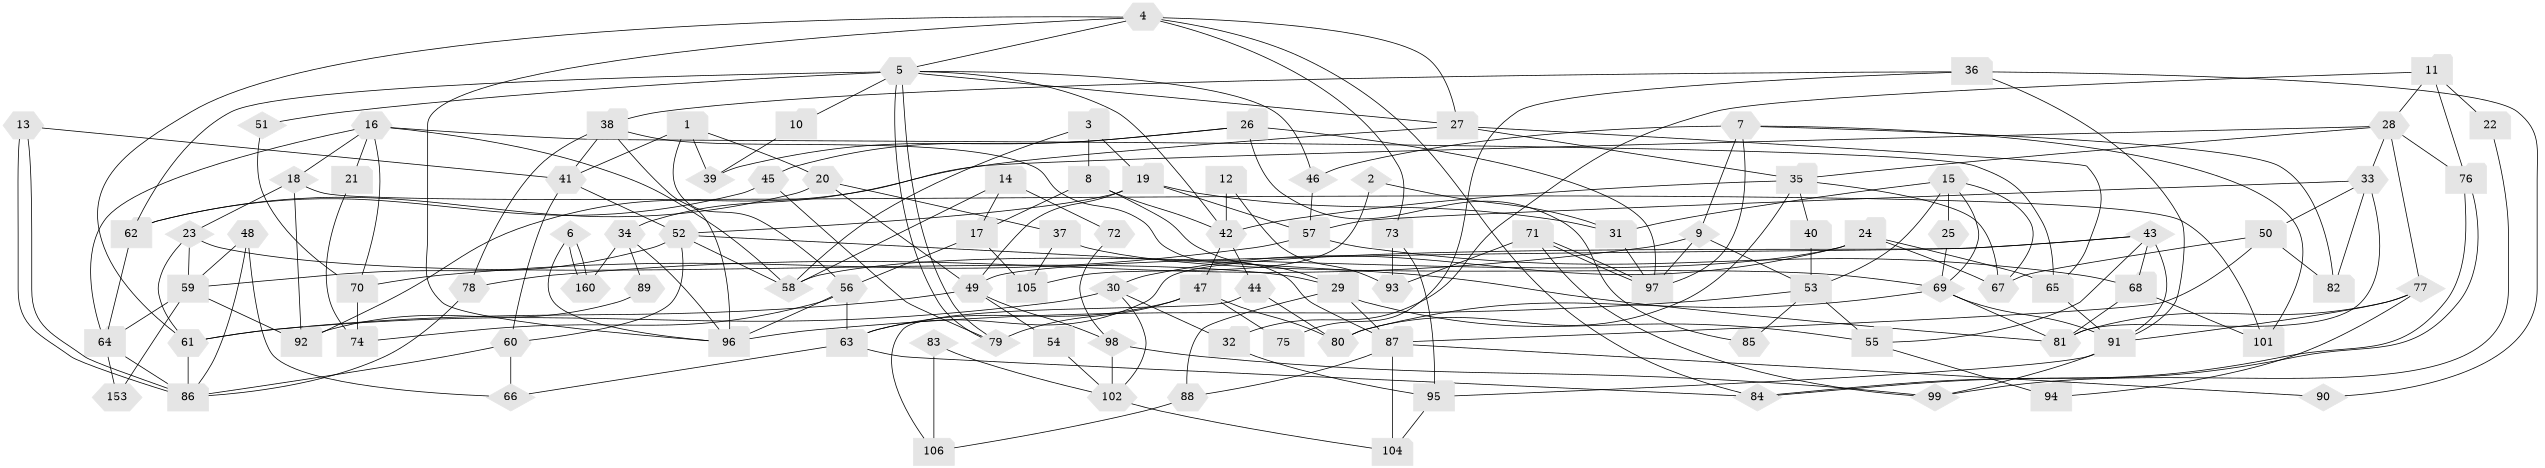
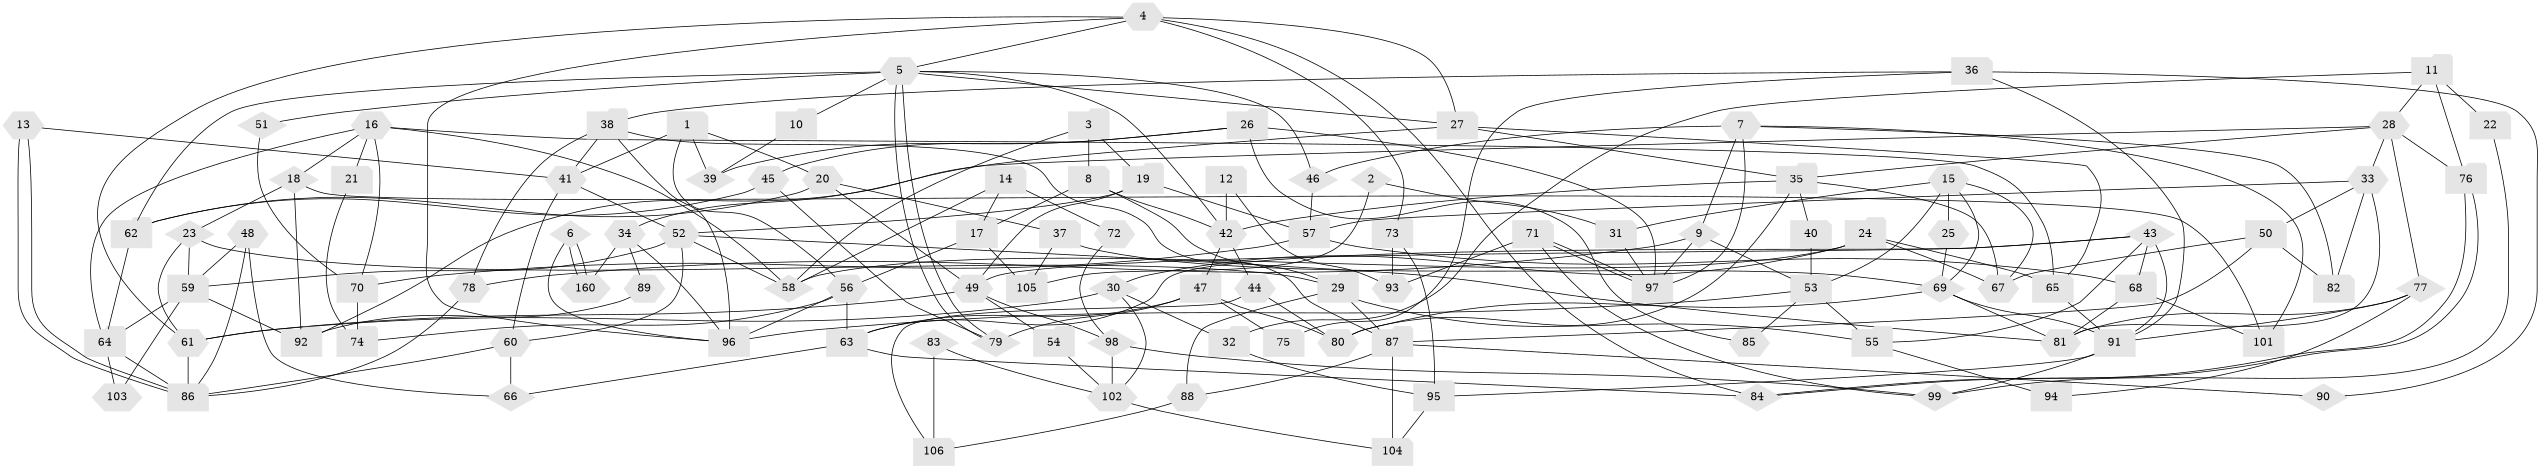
(1347, 206) -> none
(117, 397) -> (117, 397)
